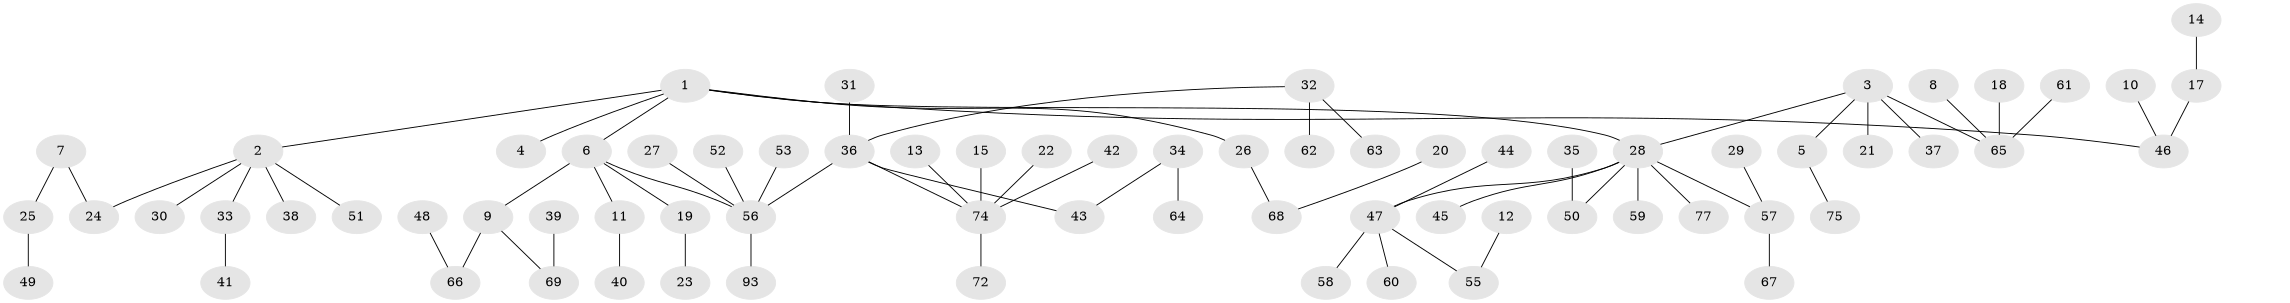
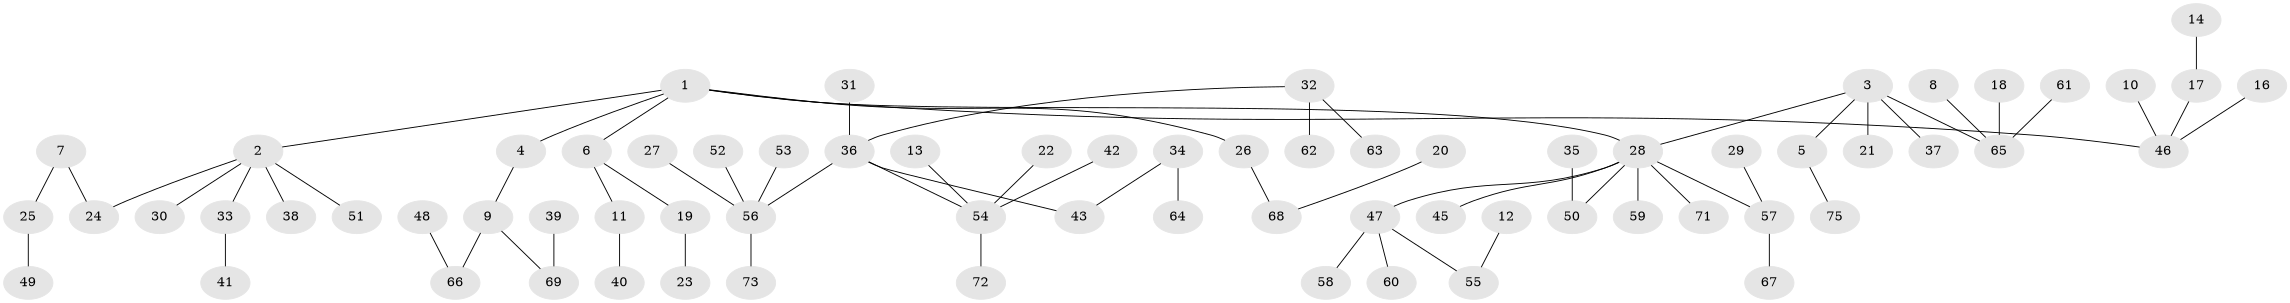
none -> (2262, 86)
(981, 151) -> none
(1507, 151) -> none
(537, 184) -> (505, 184)
(669, 184) -> none
(981, 217) -> (981, 217)
(1704, 217) -> (1704, 217)
(751, 283) -> (751, 283)
